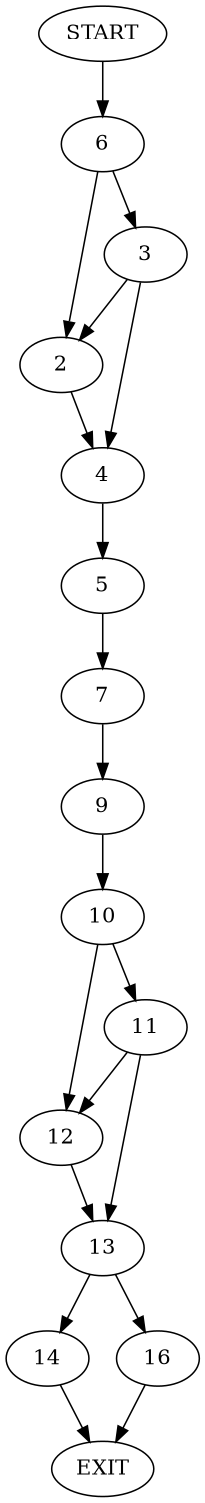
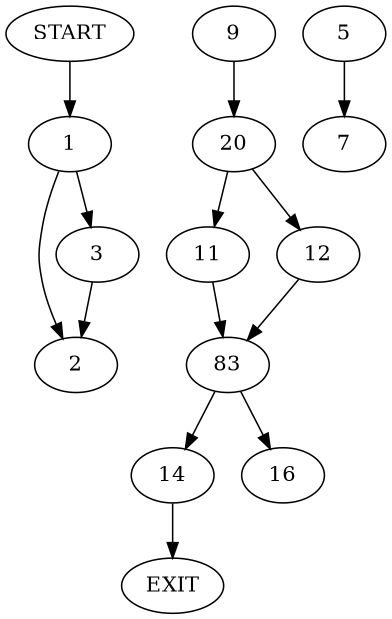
(103, 144) -> (70, 144)
(103, 475) -> none
(103, 744) -> none
(103, 917) -> (234, 144)
(108, 1076) -> none
(103, 1248) -> (228, 365)
(134, 1407) -> none
